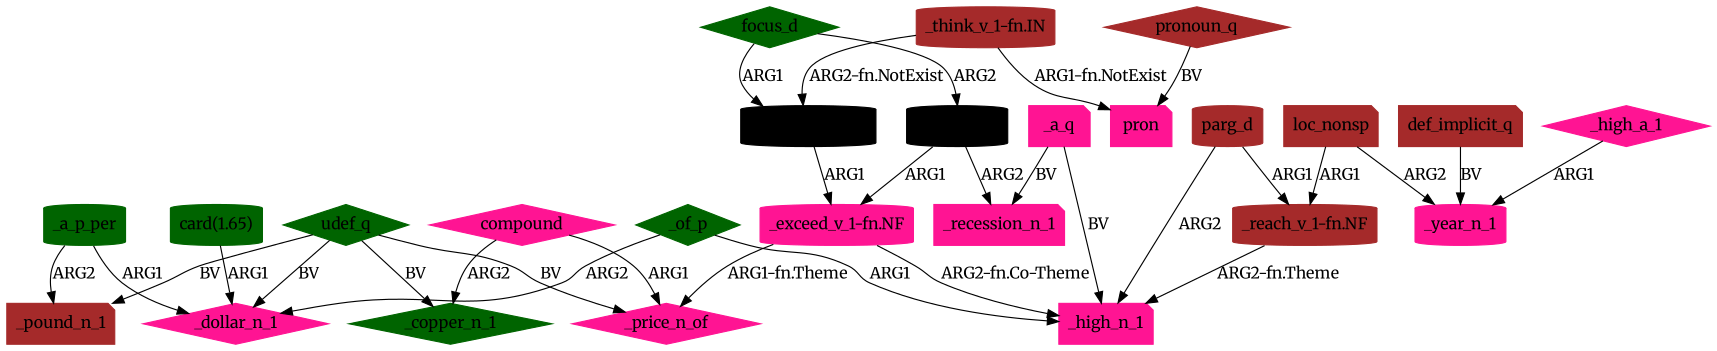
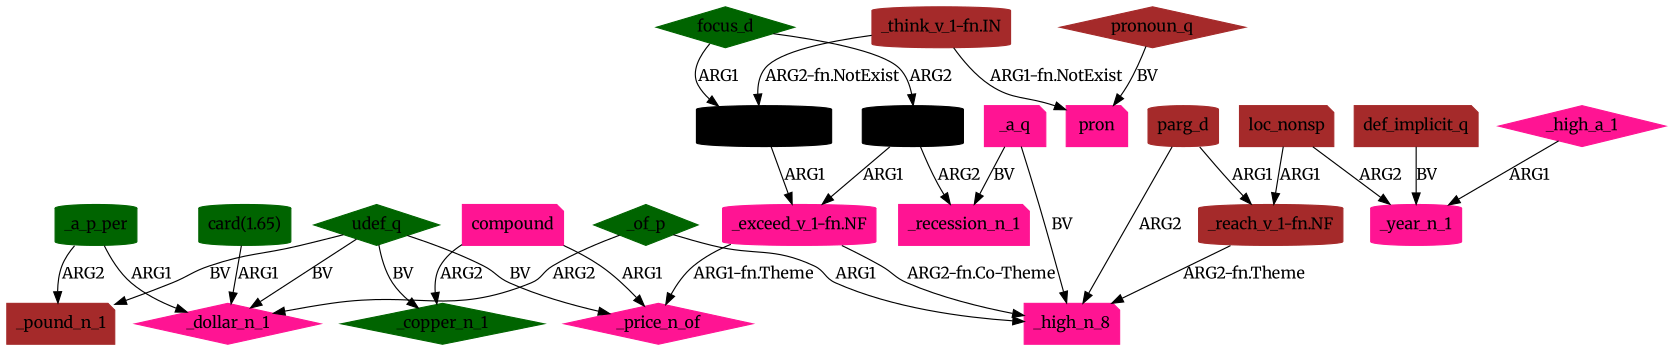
(522, 225) -> (513, 225)
(1106, 324) -> (1072, 324)
